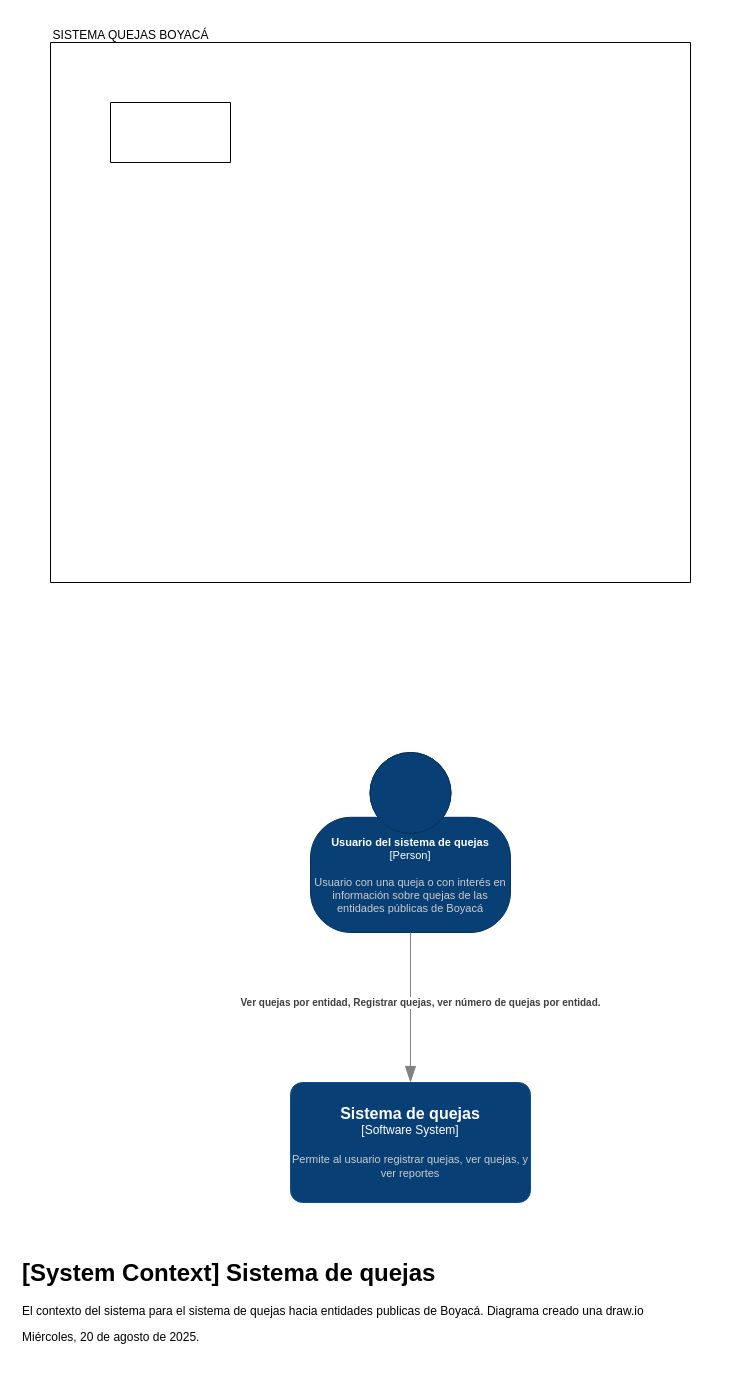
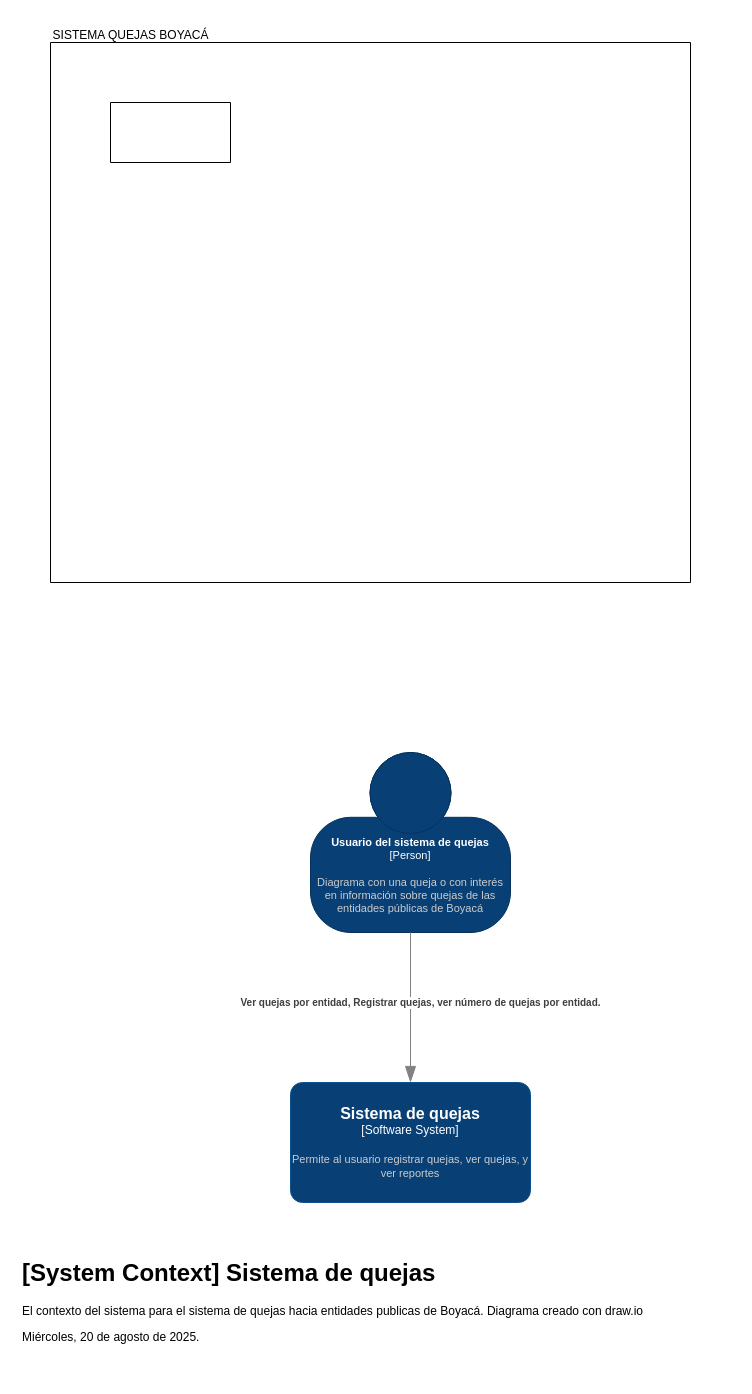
(411, 876) -> (411, 876)
(355, 1281) -> (355, 1281)
